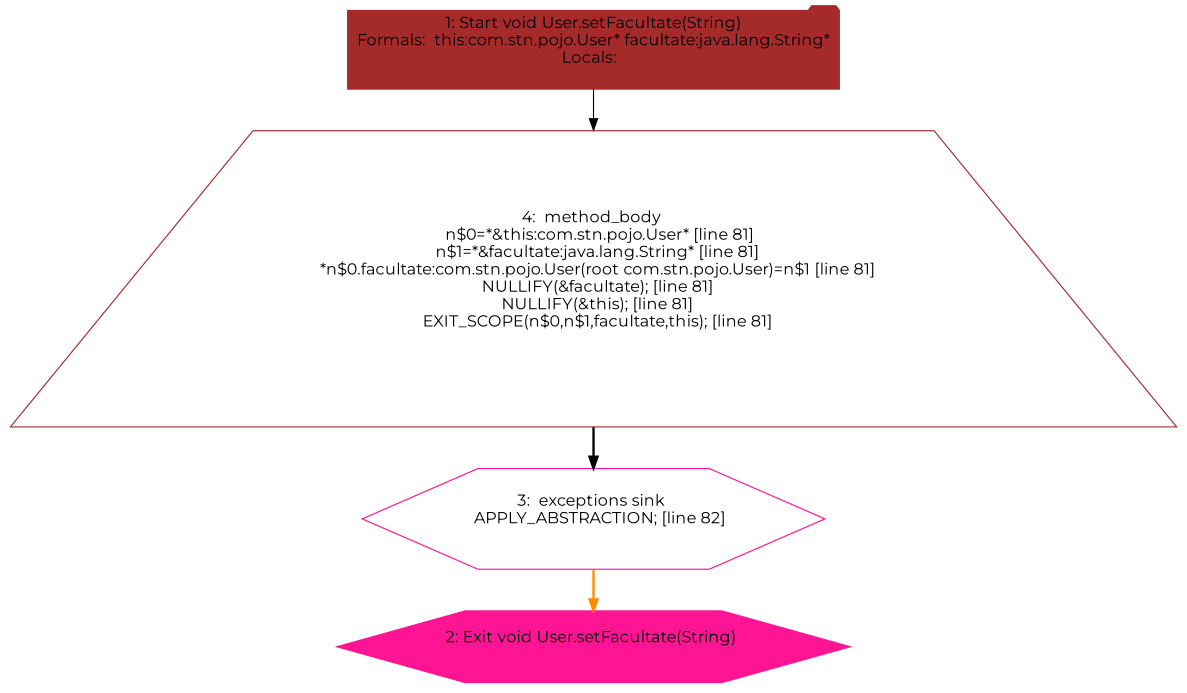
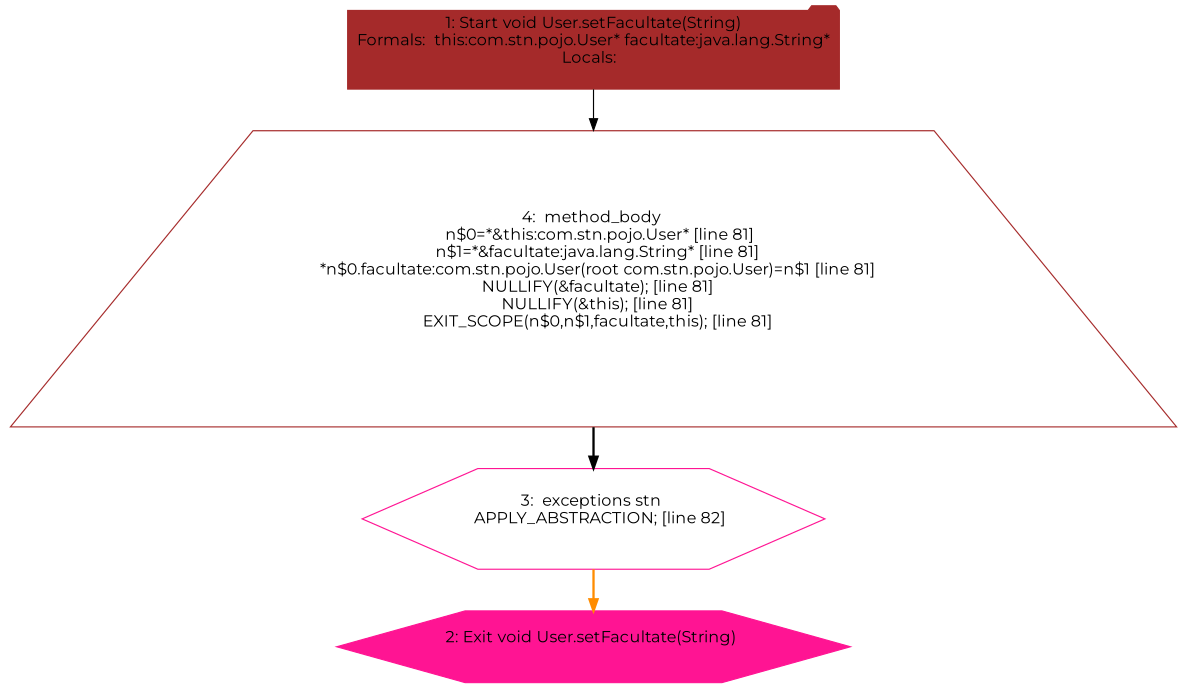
(594, 519) -> (594, 519)
